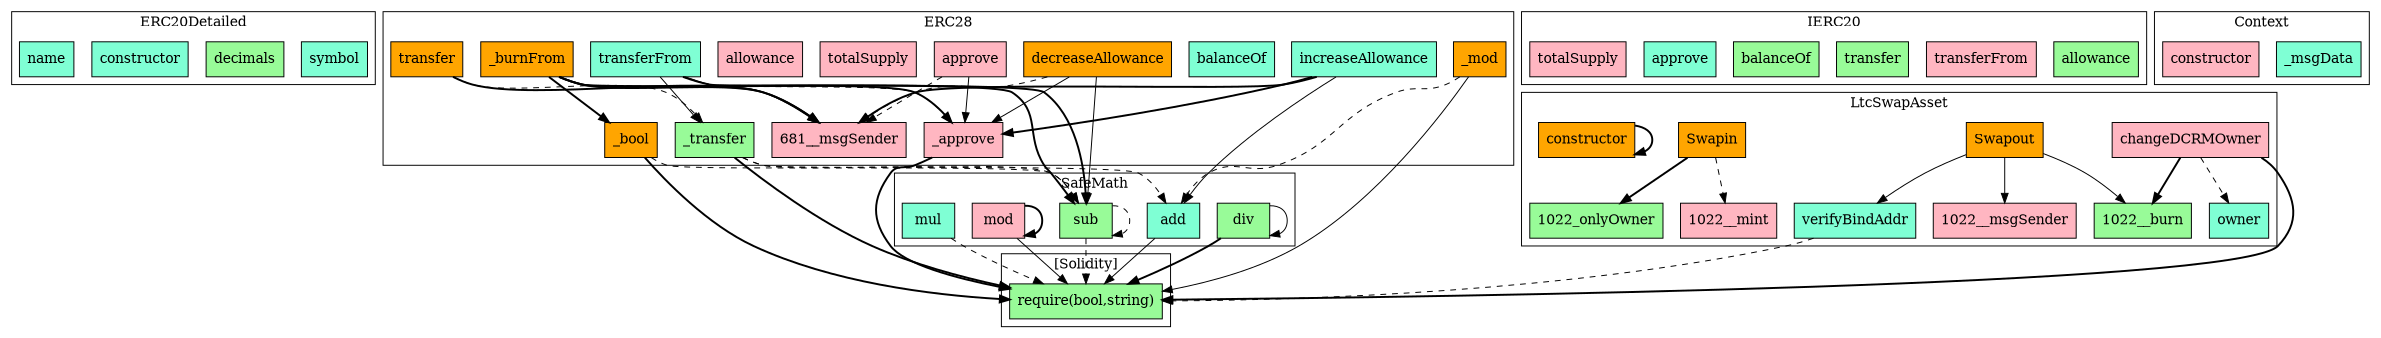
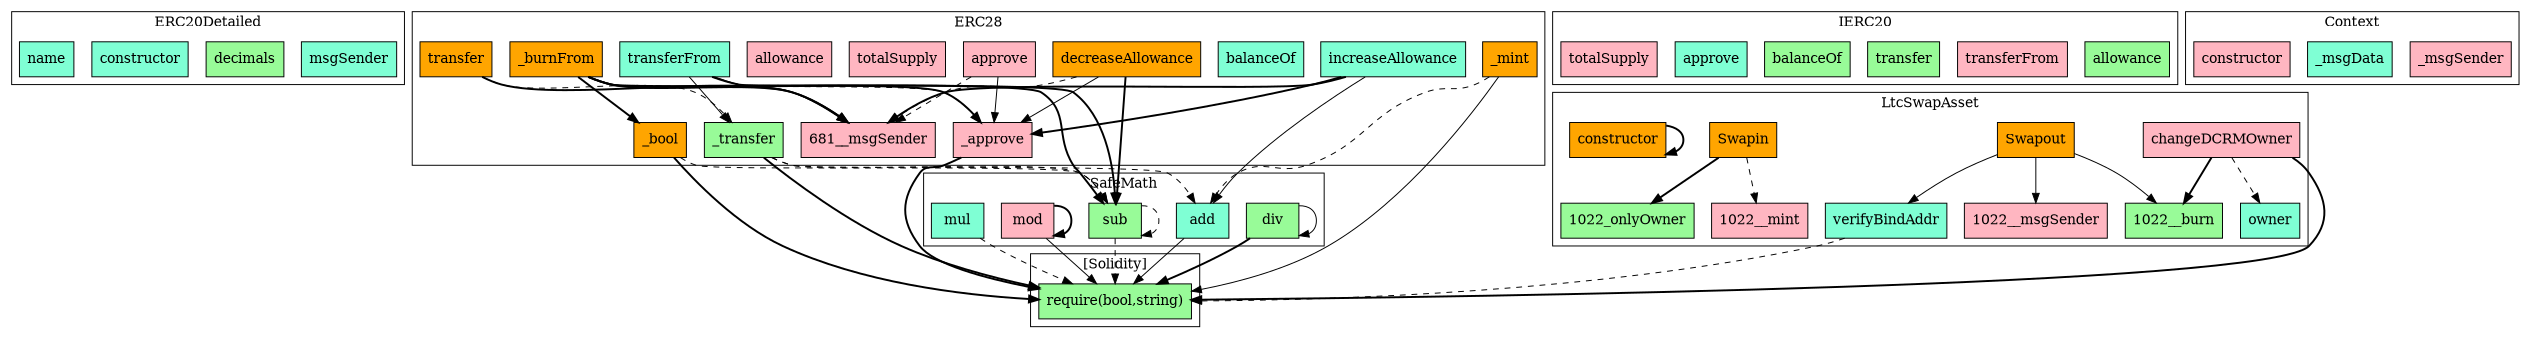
(334, 59) -> (349, 59)
(1480, 59) -> (1510, 59)
none -> (2461, 59)
(1092, 135) -> (1121, 135)
